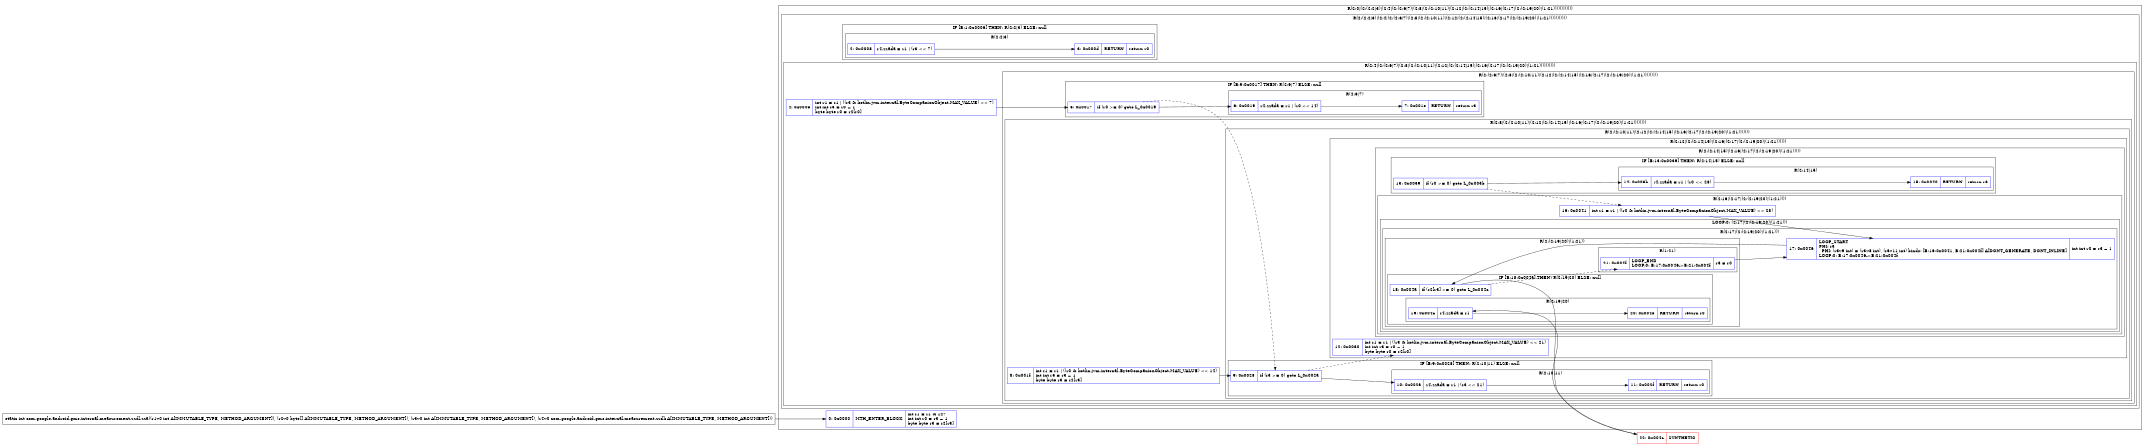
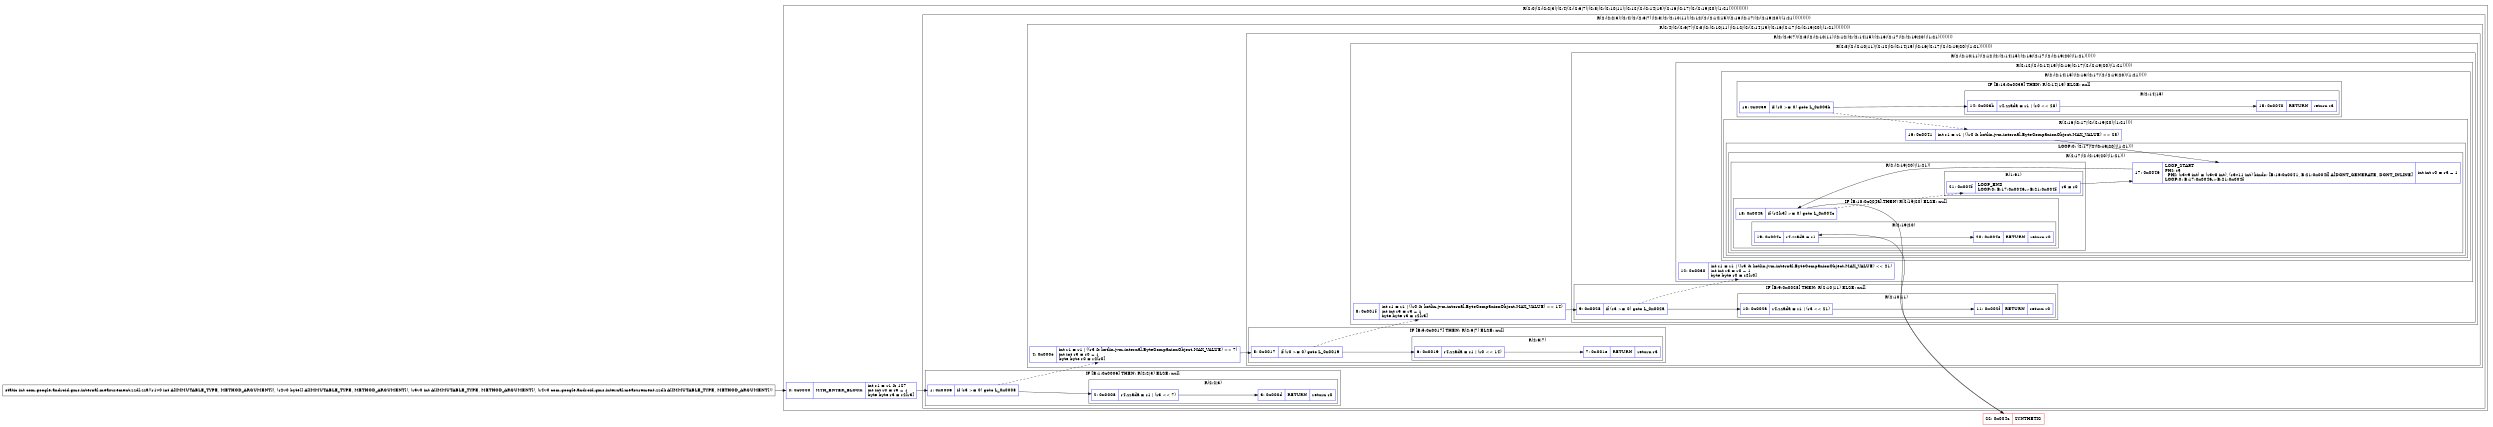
(1253, 199) -> (1364, 332)
(1668, 251) -> (2014, 175)
none -> (973, 390)
